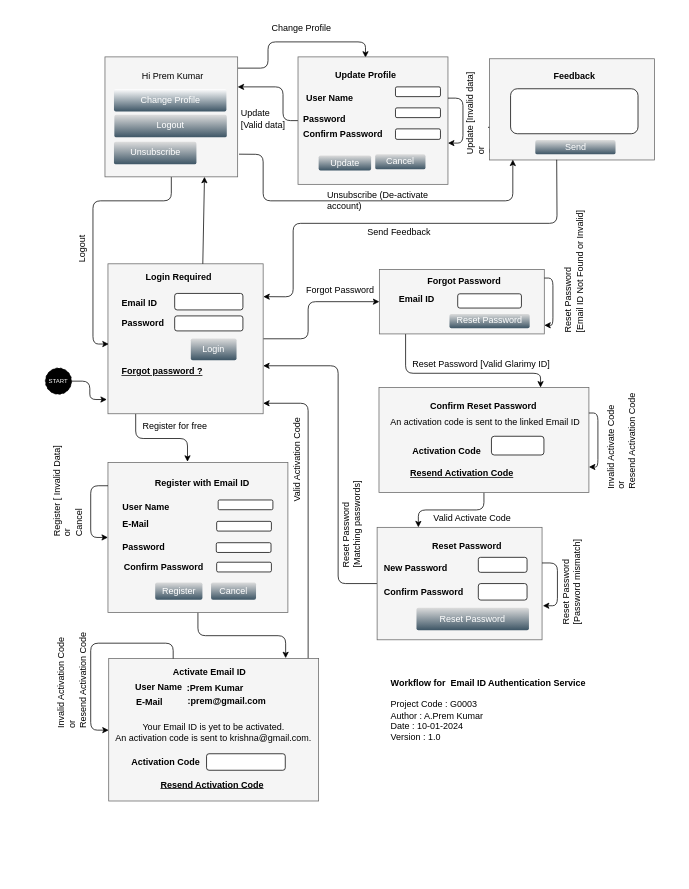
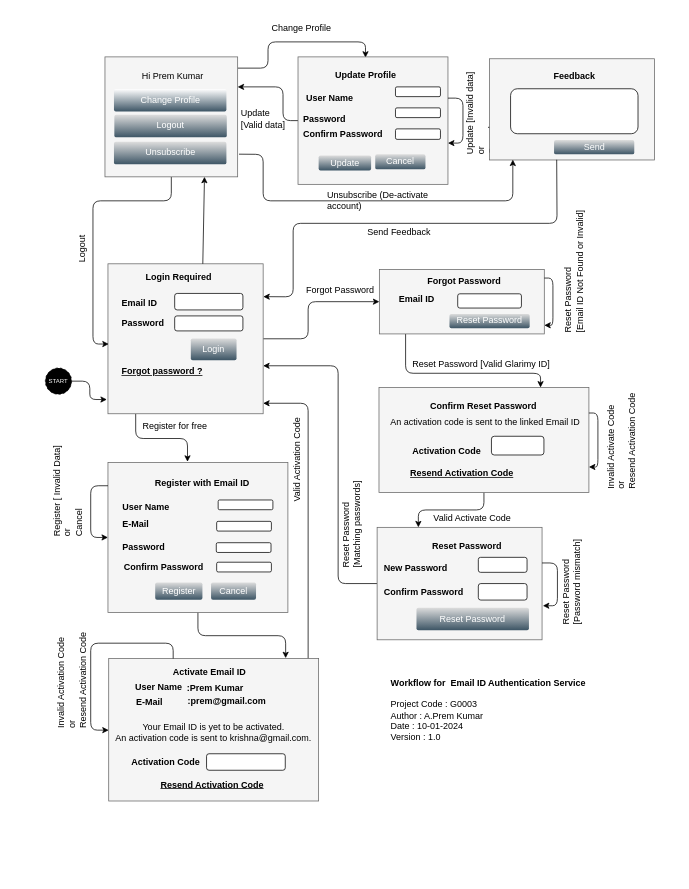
(576, 147) -> (594, 147)
(155, 153) -> (170, 153)
